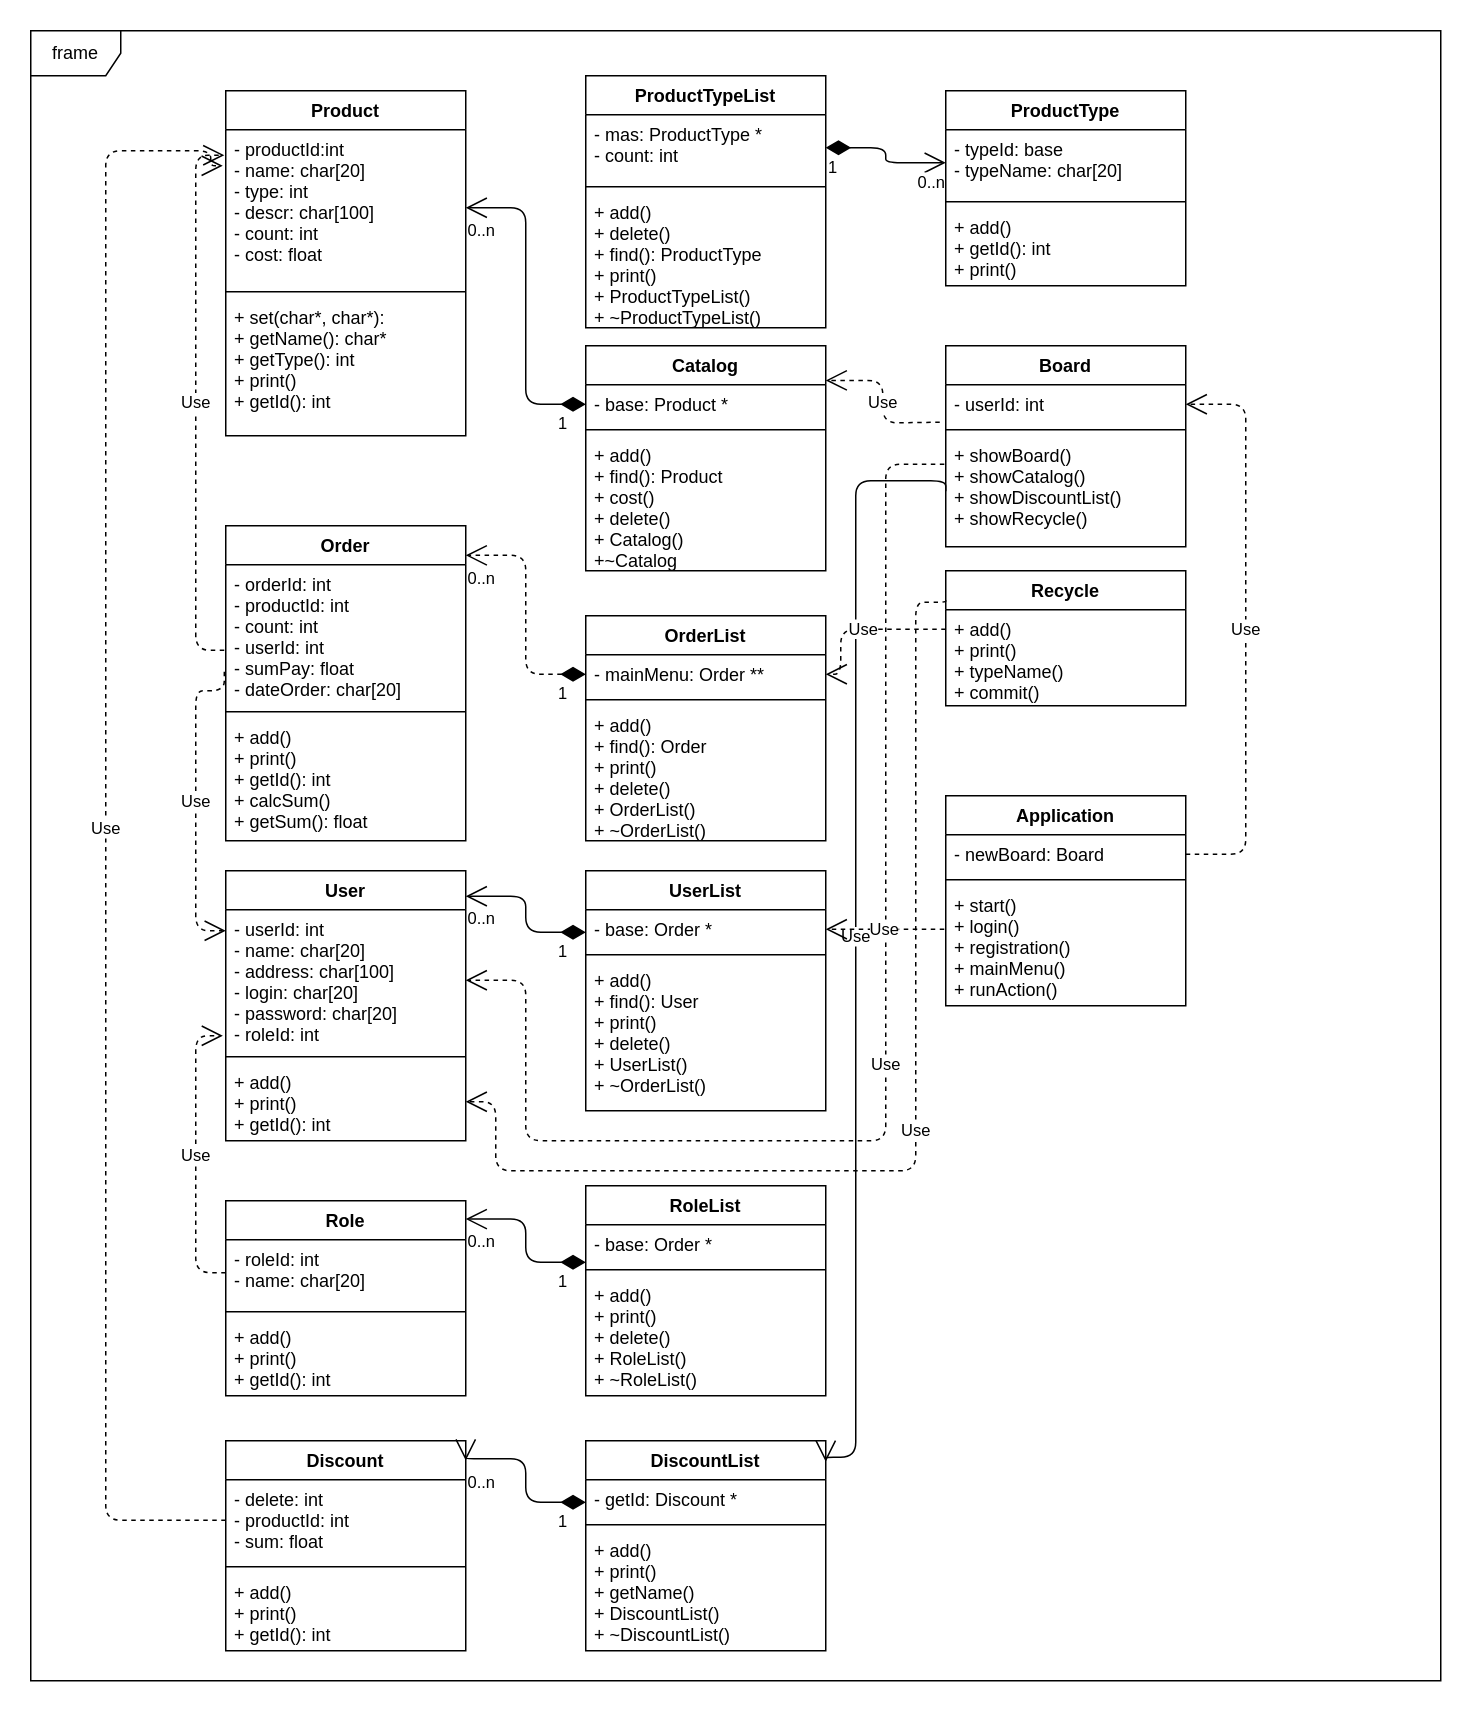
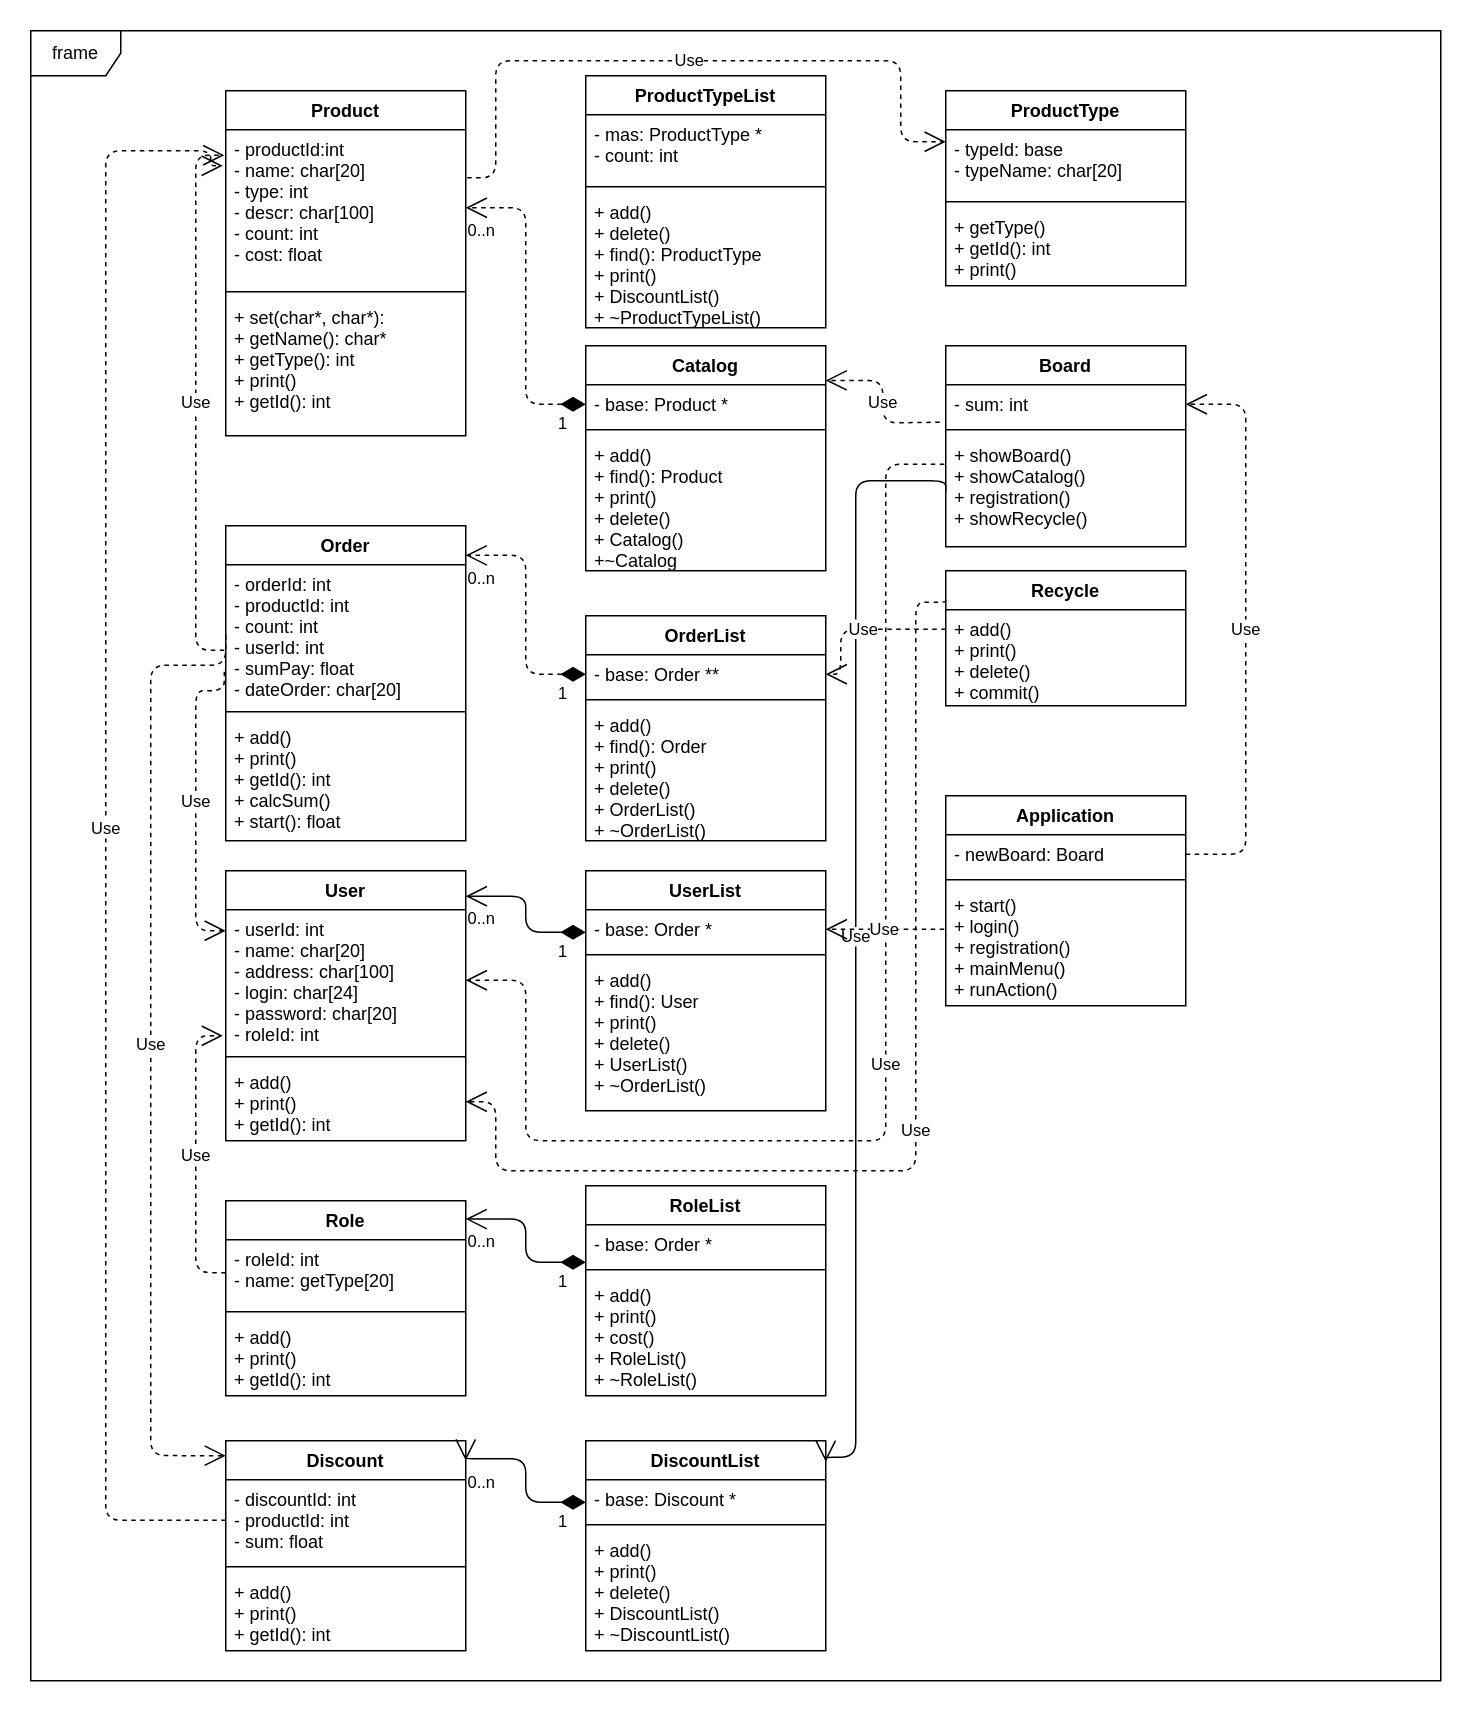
none -> (686, 61)
(894, 163) -> none
(627, 213) -> (627, 213)
(987, 228) -> (1007, 228)
(526, 294) -> (526, 294)
(1010, 405) -> (995, 405)
(627, 456) -> (627, 456)
(1017, 456) -> (1017, 456)
(987, 630) -> (987, 630)
(683, 675) -> (665, 675)
(267, 738) -> (267, 738)
(290, 930) -> (290, 930)
none -> (151, 1059)
(288, 1260) -> (288, 1260)
(627, 1296) -> (627, 1296)
(288, 1500) -> (308, 1500)
(678, 1500) -> (673, 1500)
(627, 1551) -> (627, 1551)
